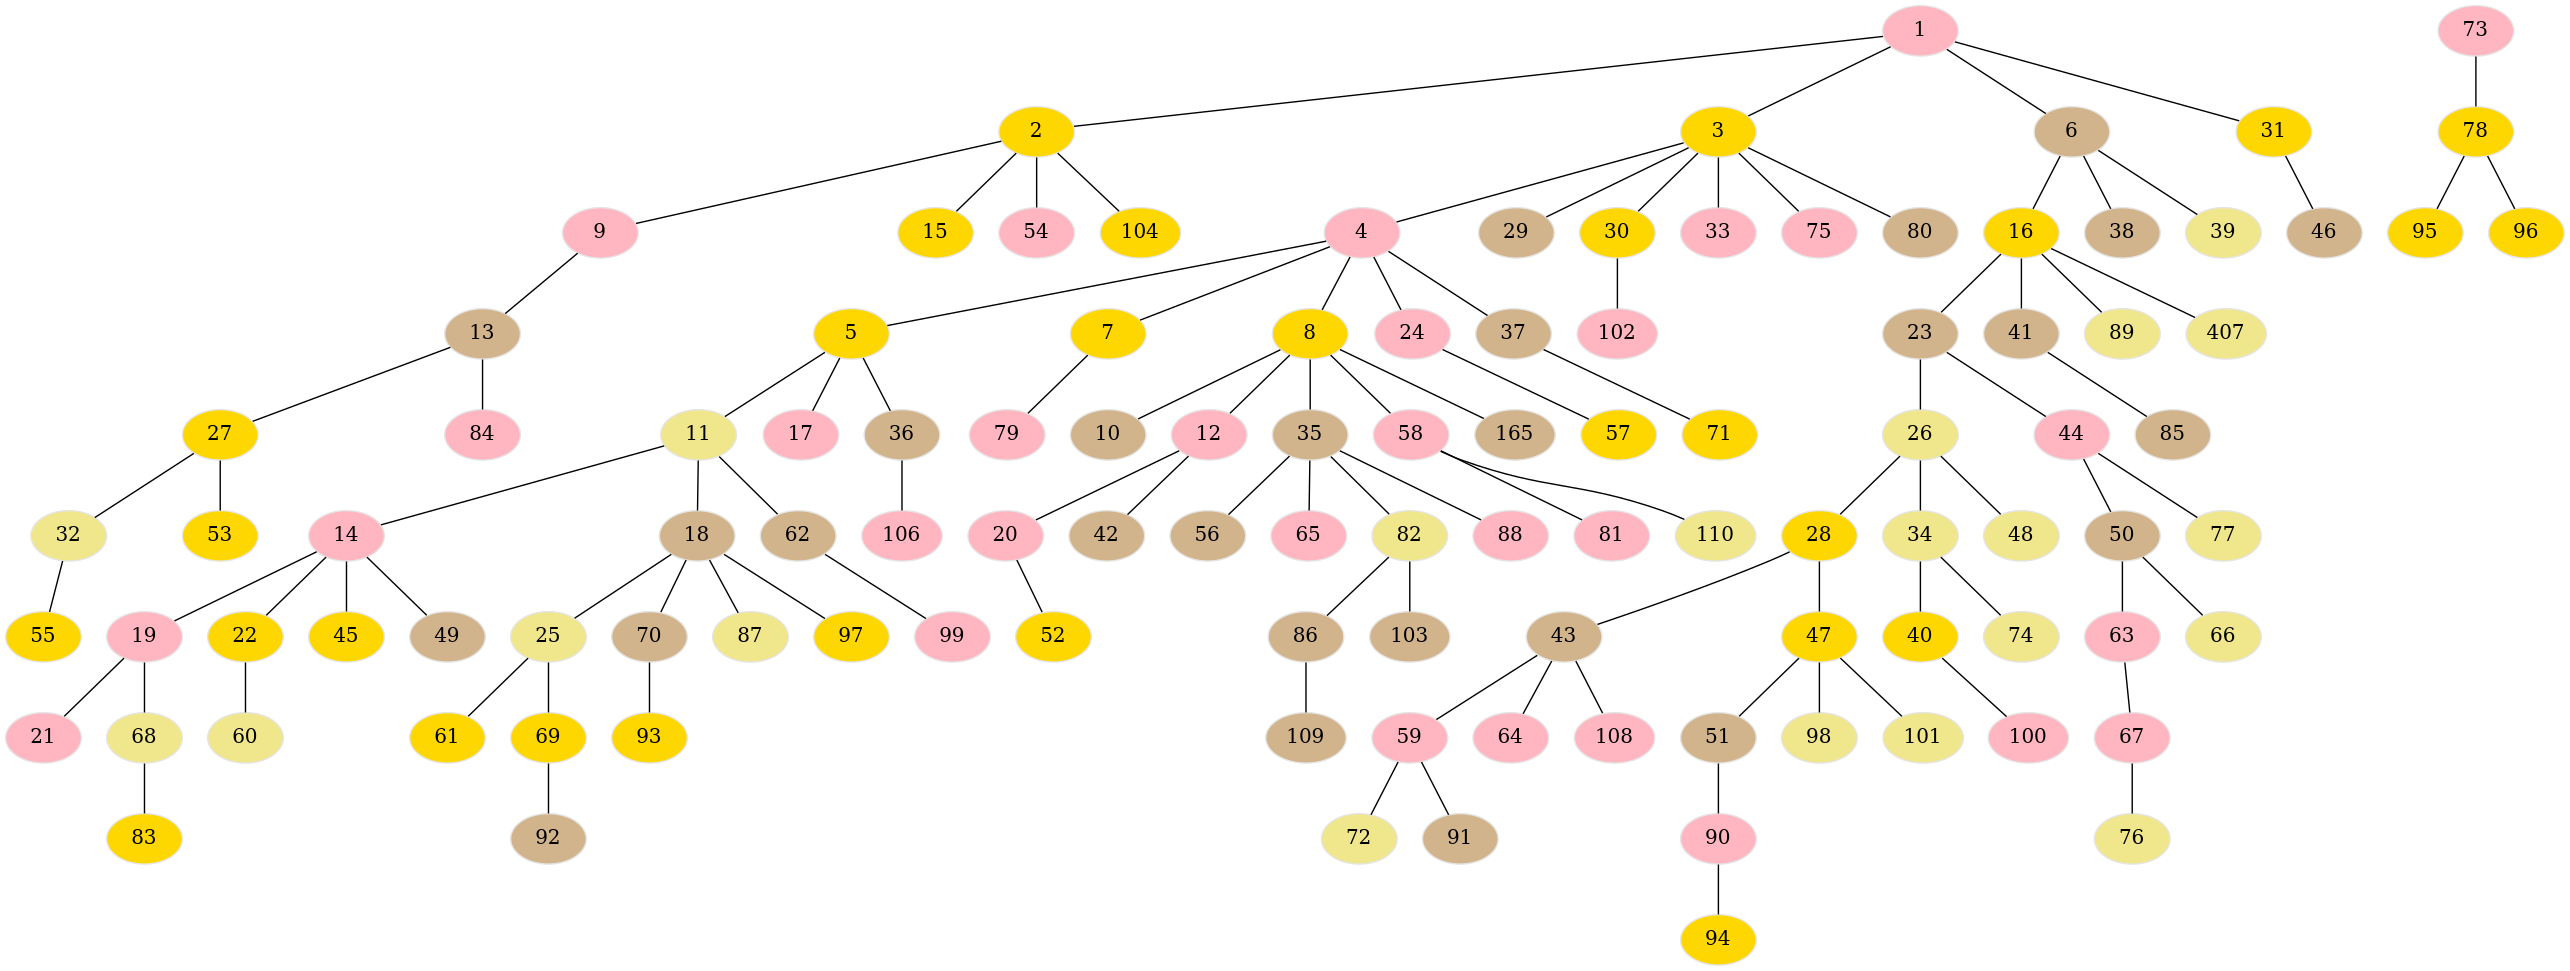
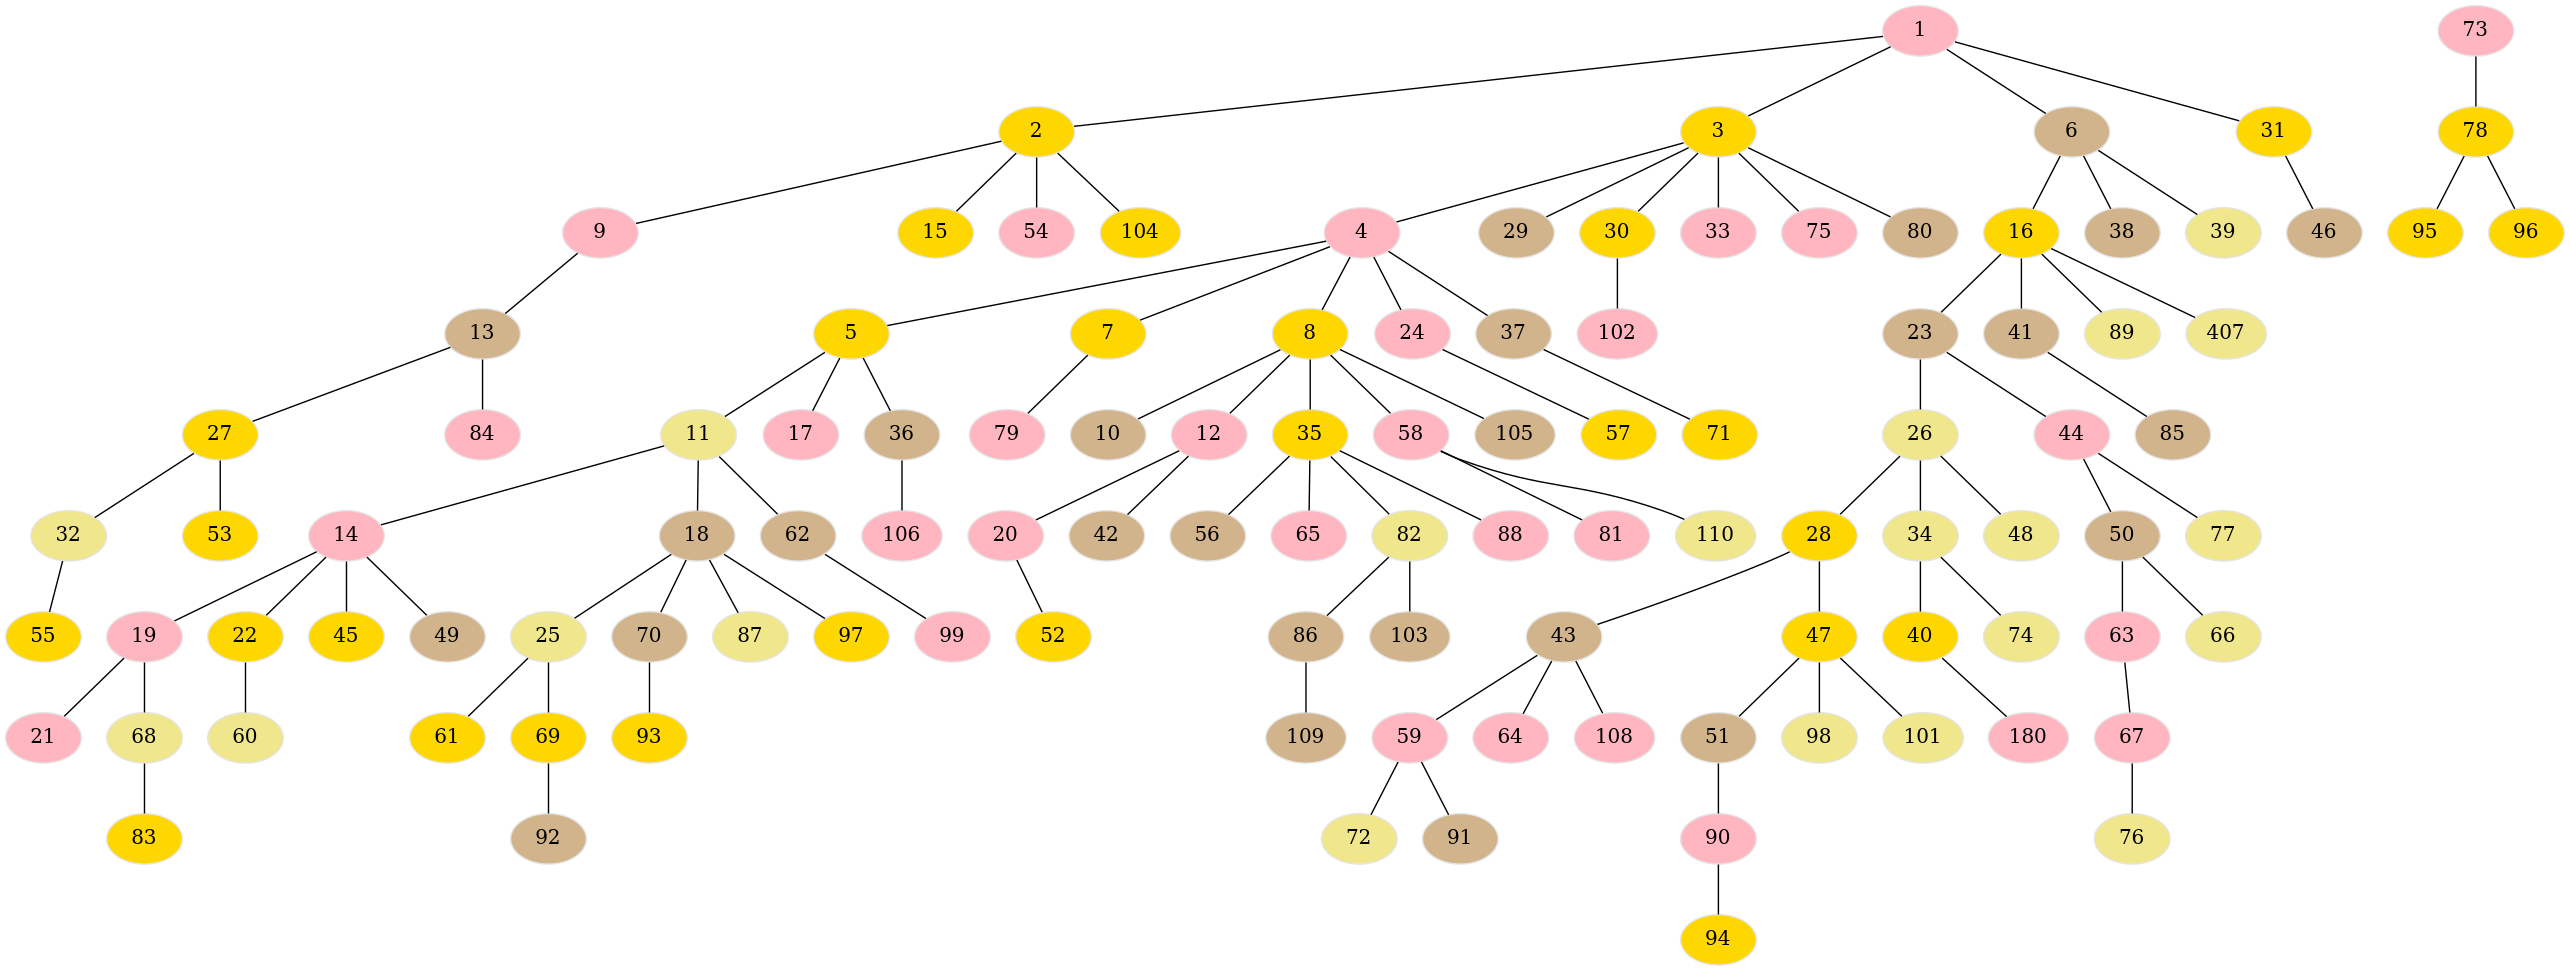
(1310, 435) -> (1310, 435)
(1515, 435) -> (1515, 435)
(2028, 738) -> (2028, 738)
